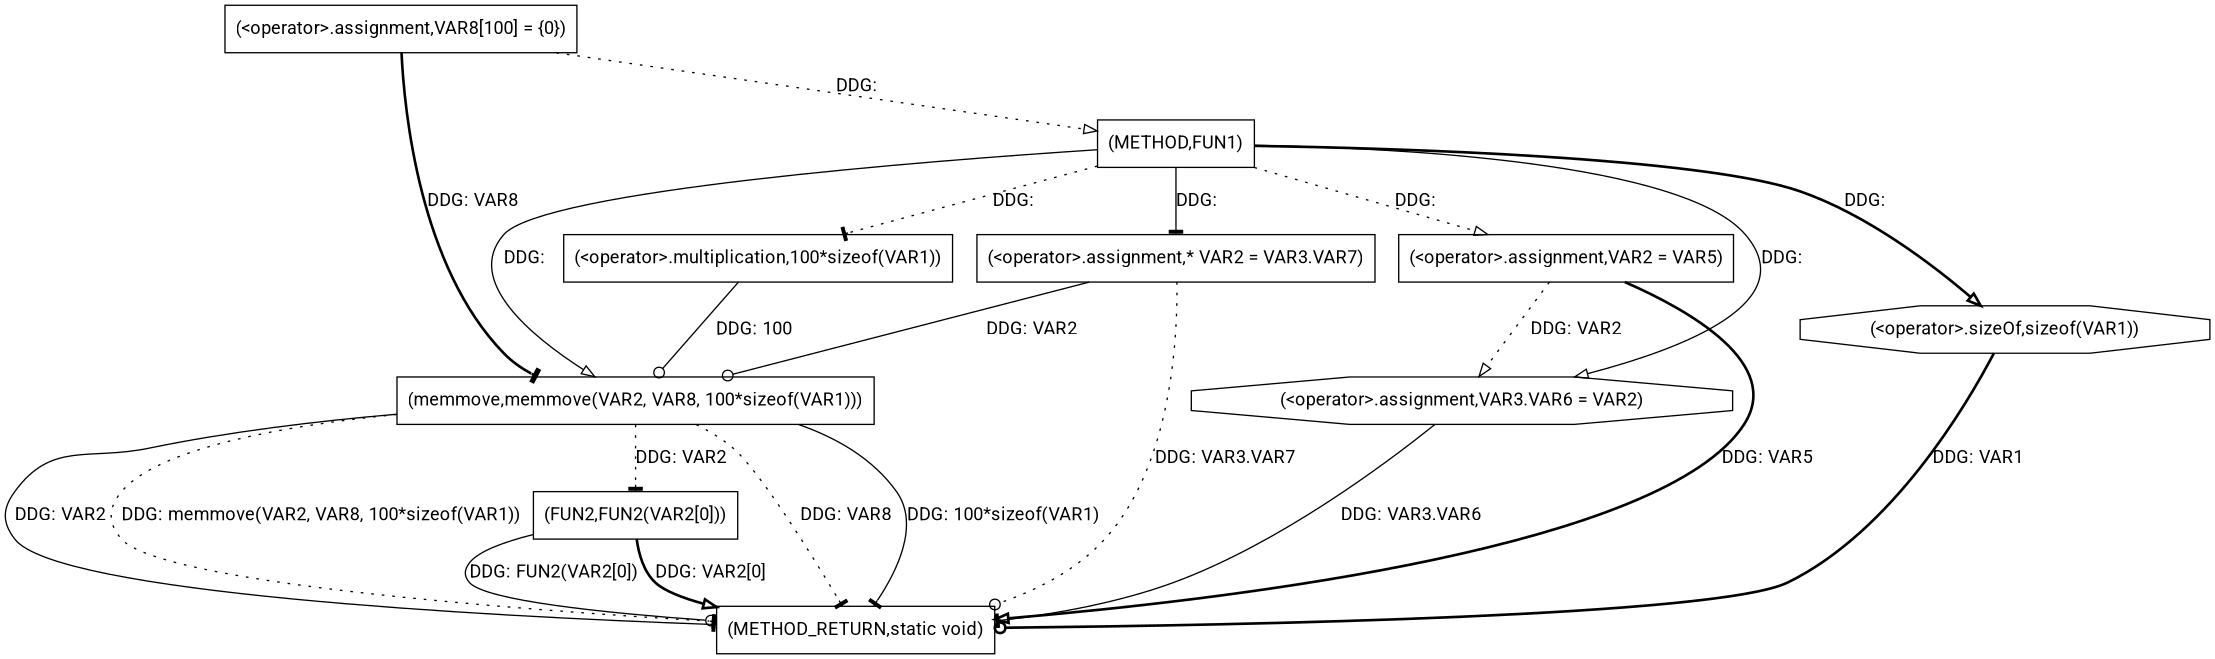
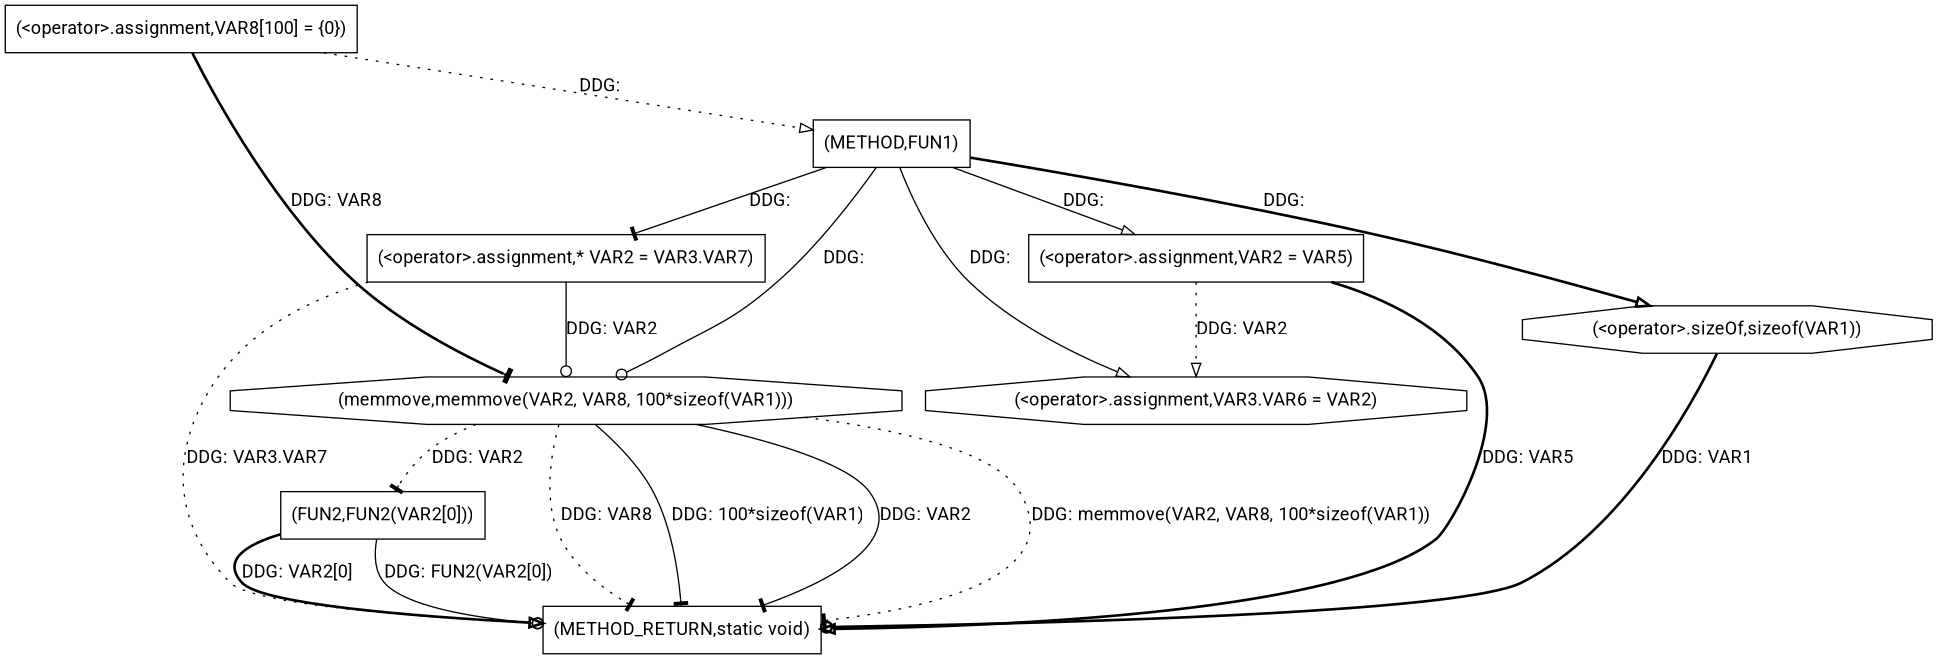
(709, 185) -> (768, 290)
(1365, 199) -> (1038, 199)
(758, 258) -> none
(636, 401) -> (566, 401)
(1233, 556) -> none
